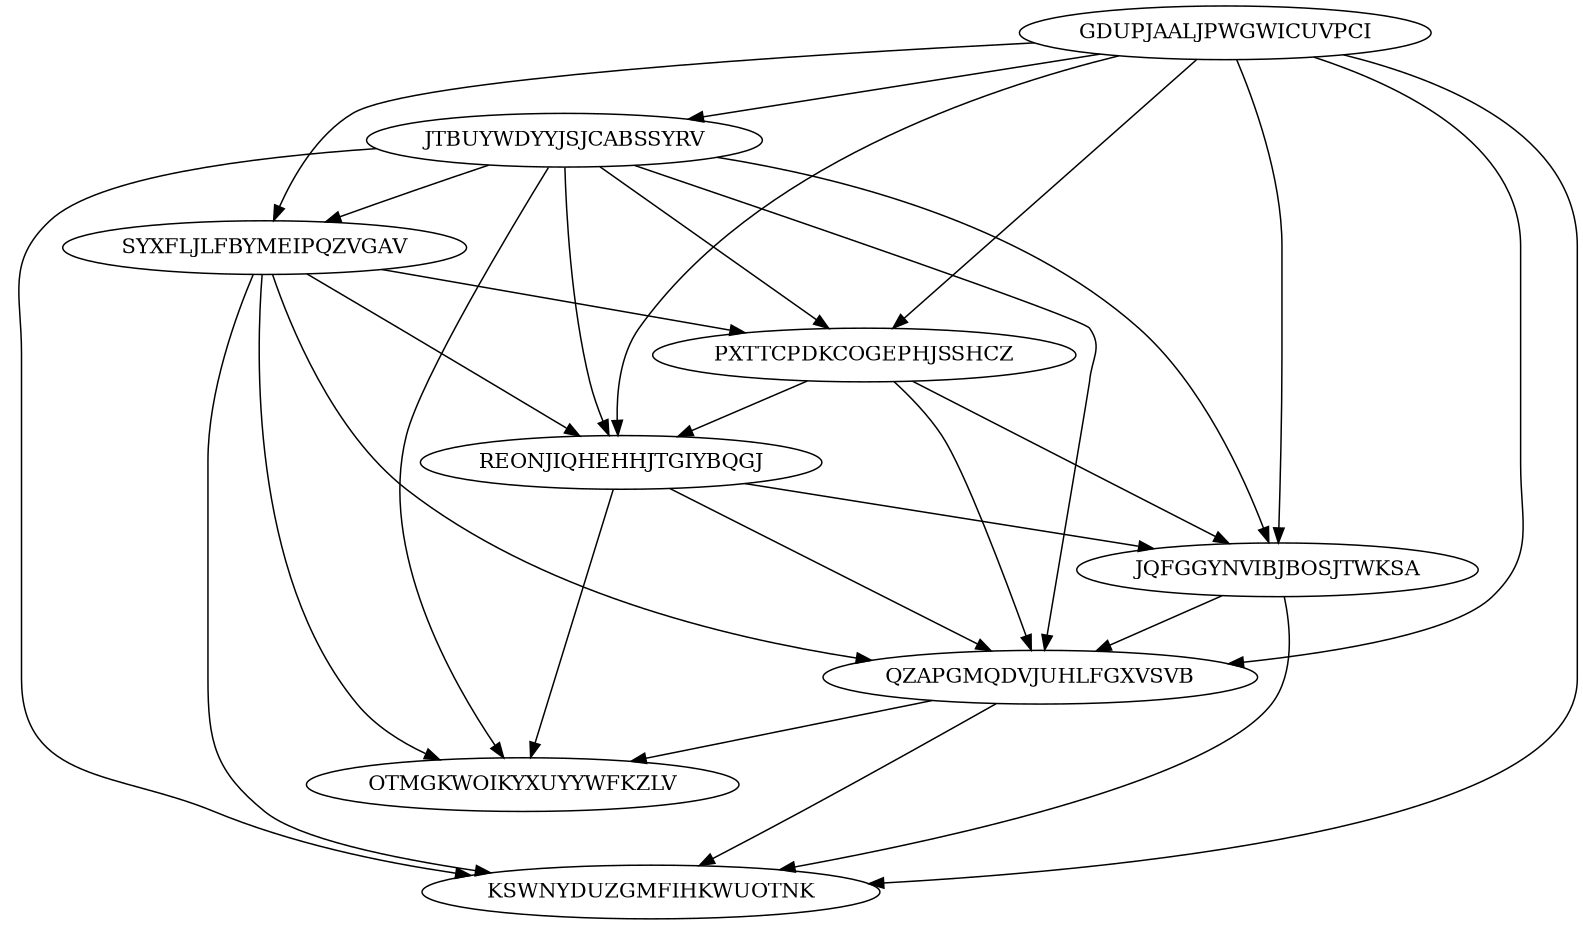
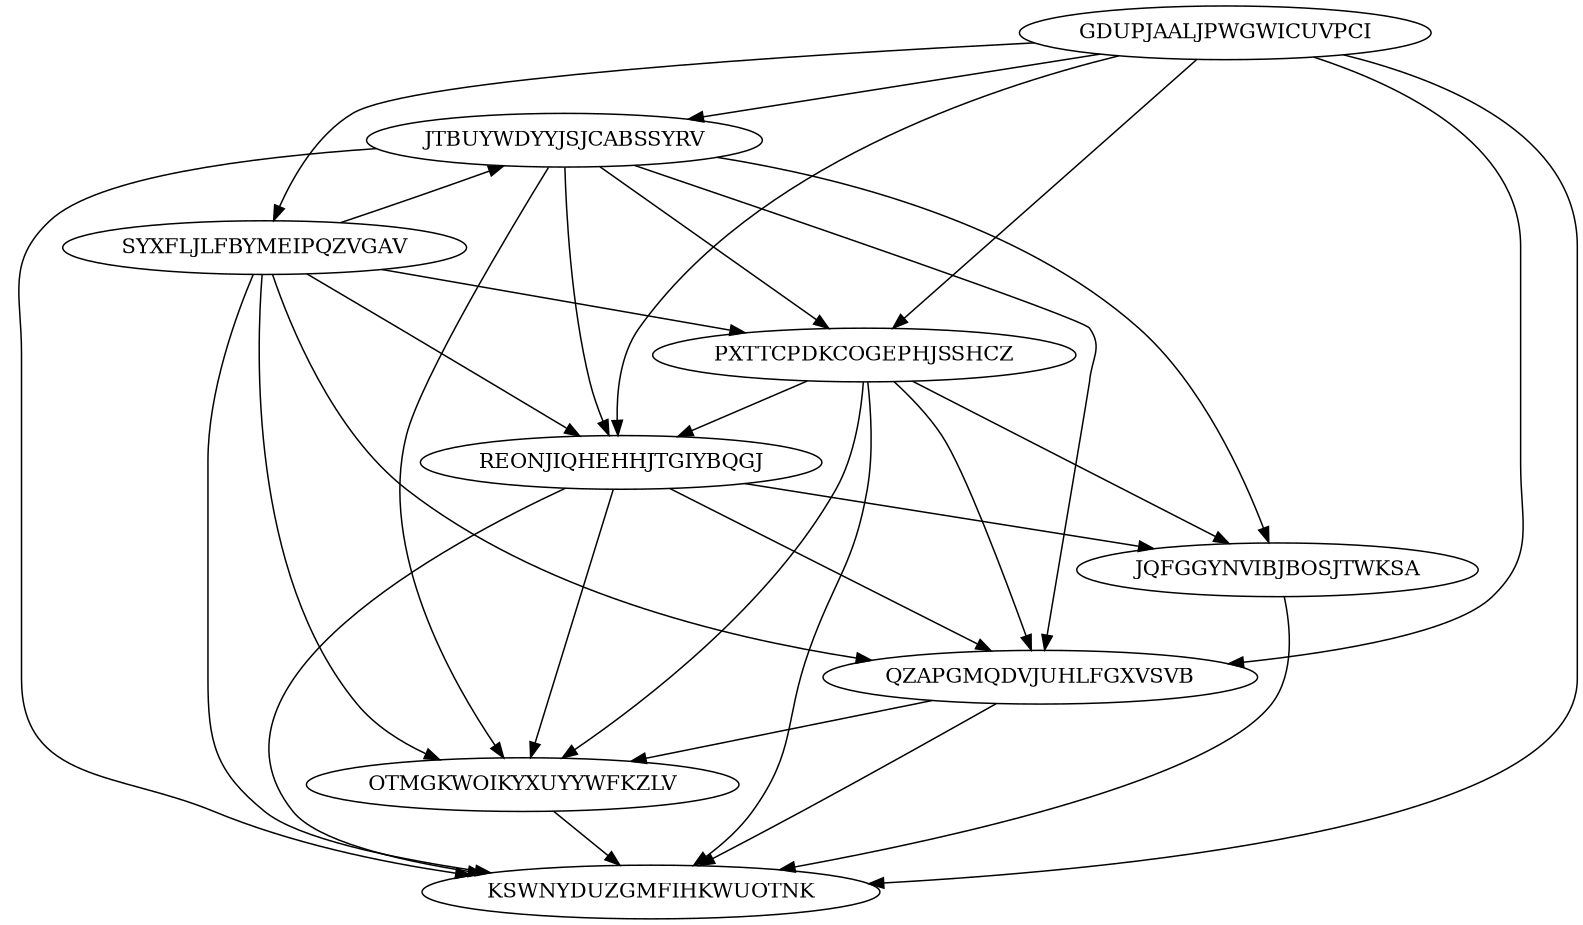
(414, 191) -> (415, 197)
(1282, 291) -> none
none -> (758, 593)
(1166, 620) -> none
none -> (817, 631)
none -> (296, 678)
none -> (581, 833)
